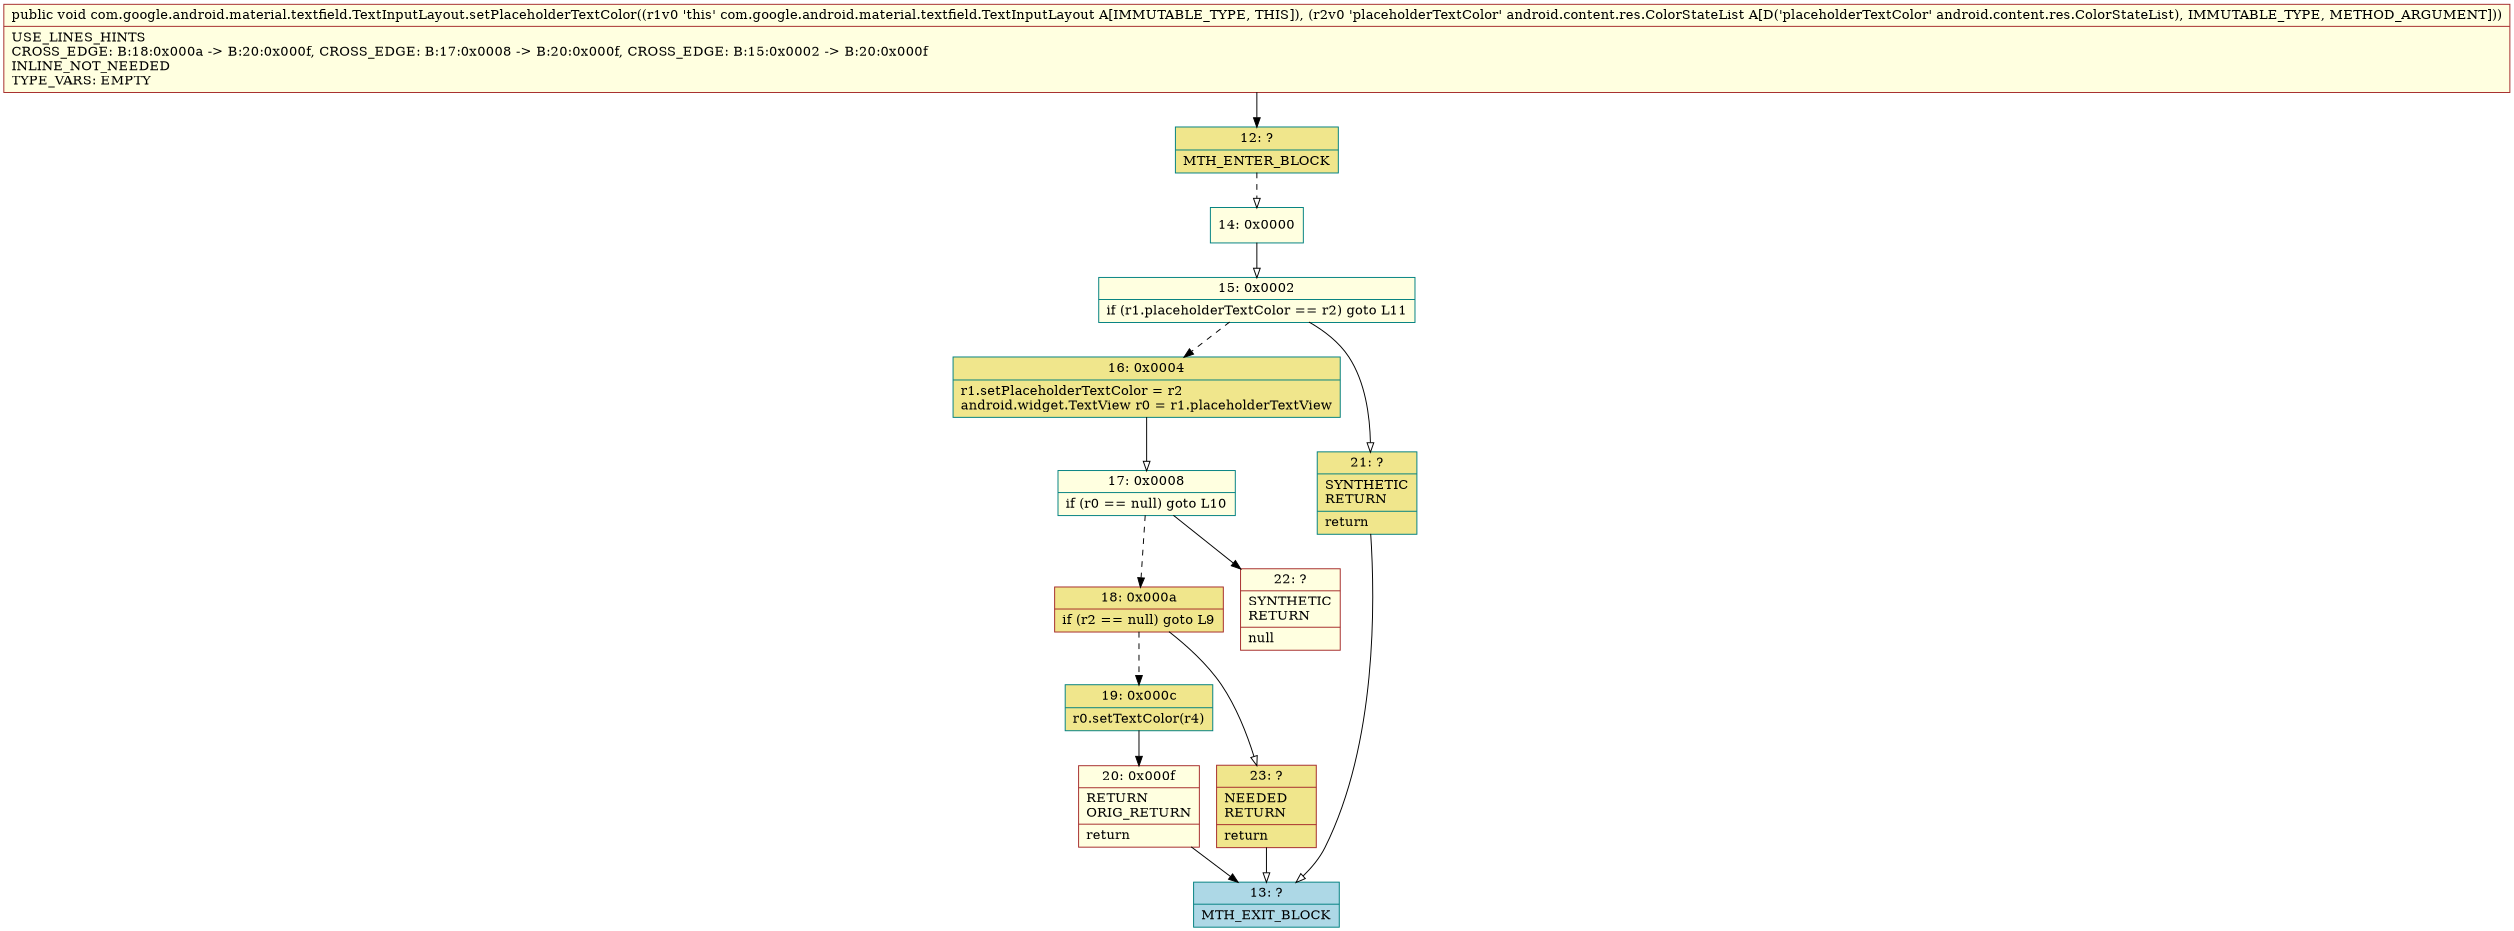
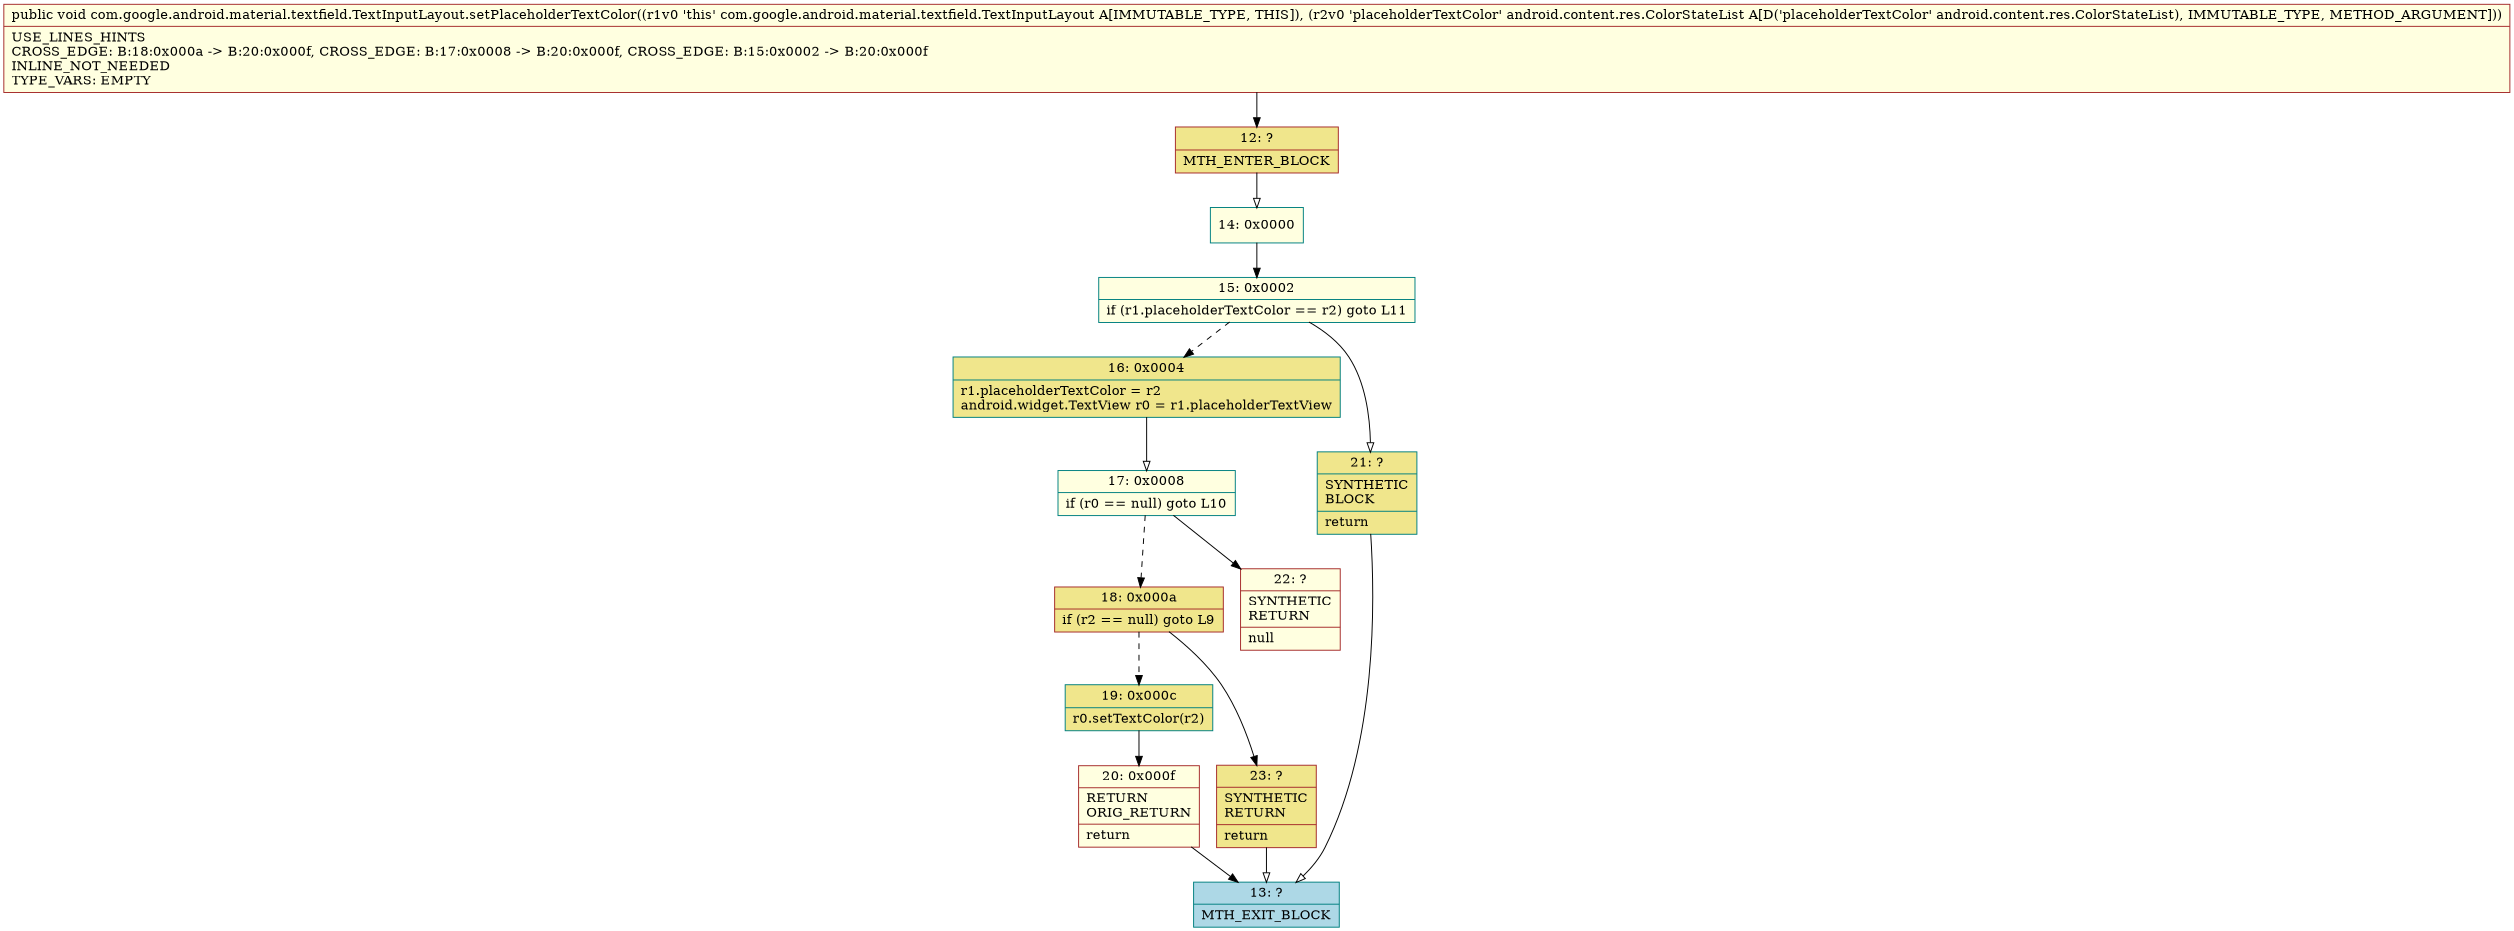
(1257, 150) -> (1257, 150)
(1257, 185) -> (1257, 185)
(1257, 255) -> (1257, 255)
(1072, 391) -> (1061, 391)
(1356, 499) -> (1350, 499)
(1223, 686) -> (1223, 686)
(1139, 719) -> (1139, 719)
(1256, 798) -> (1266, 798)
